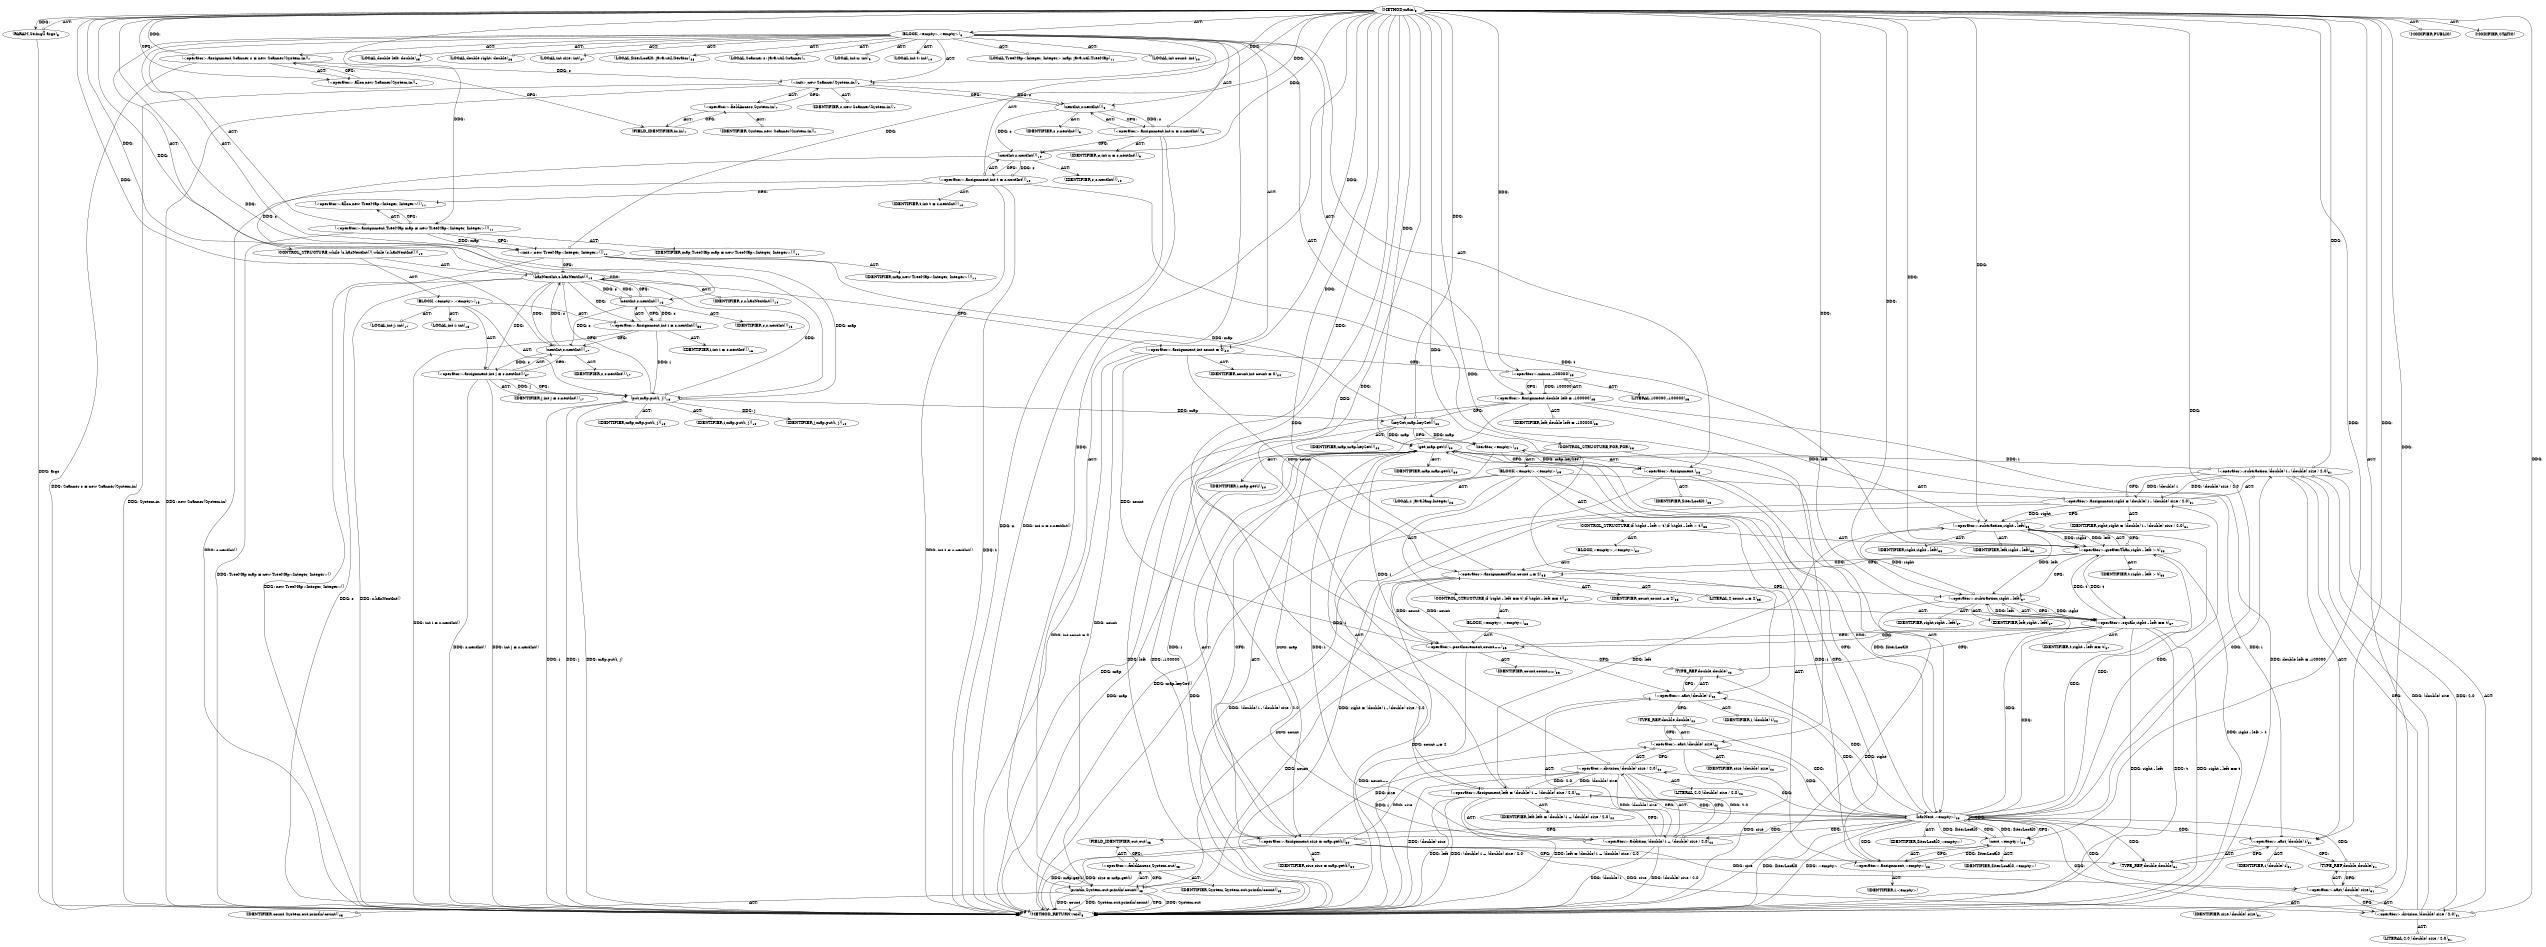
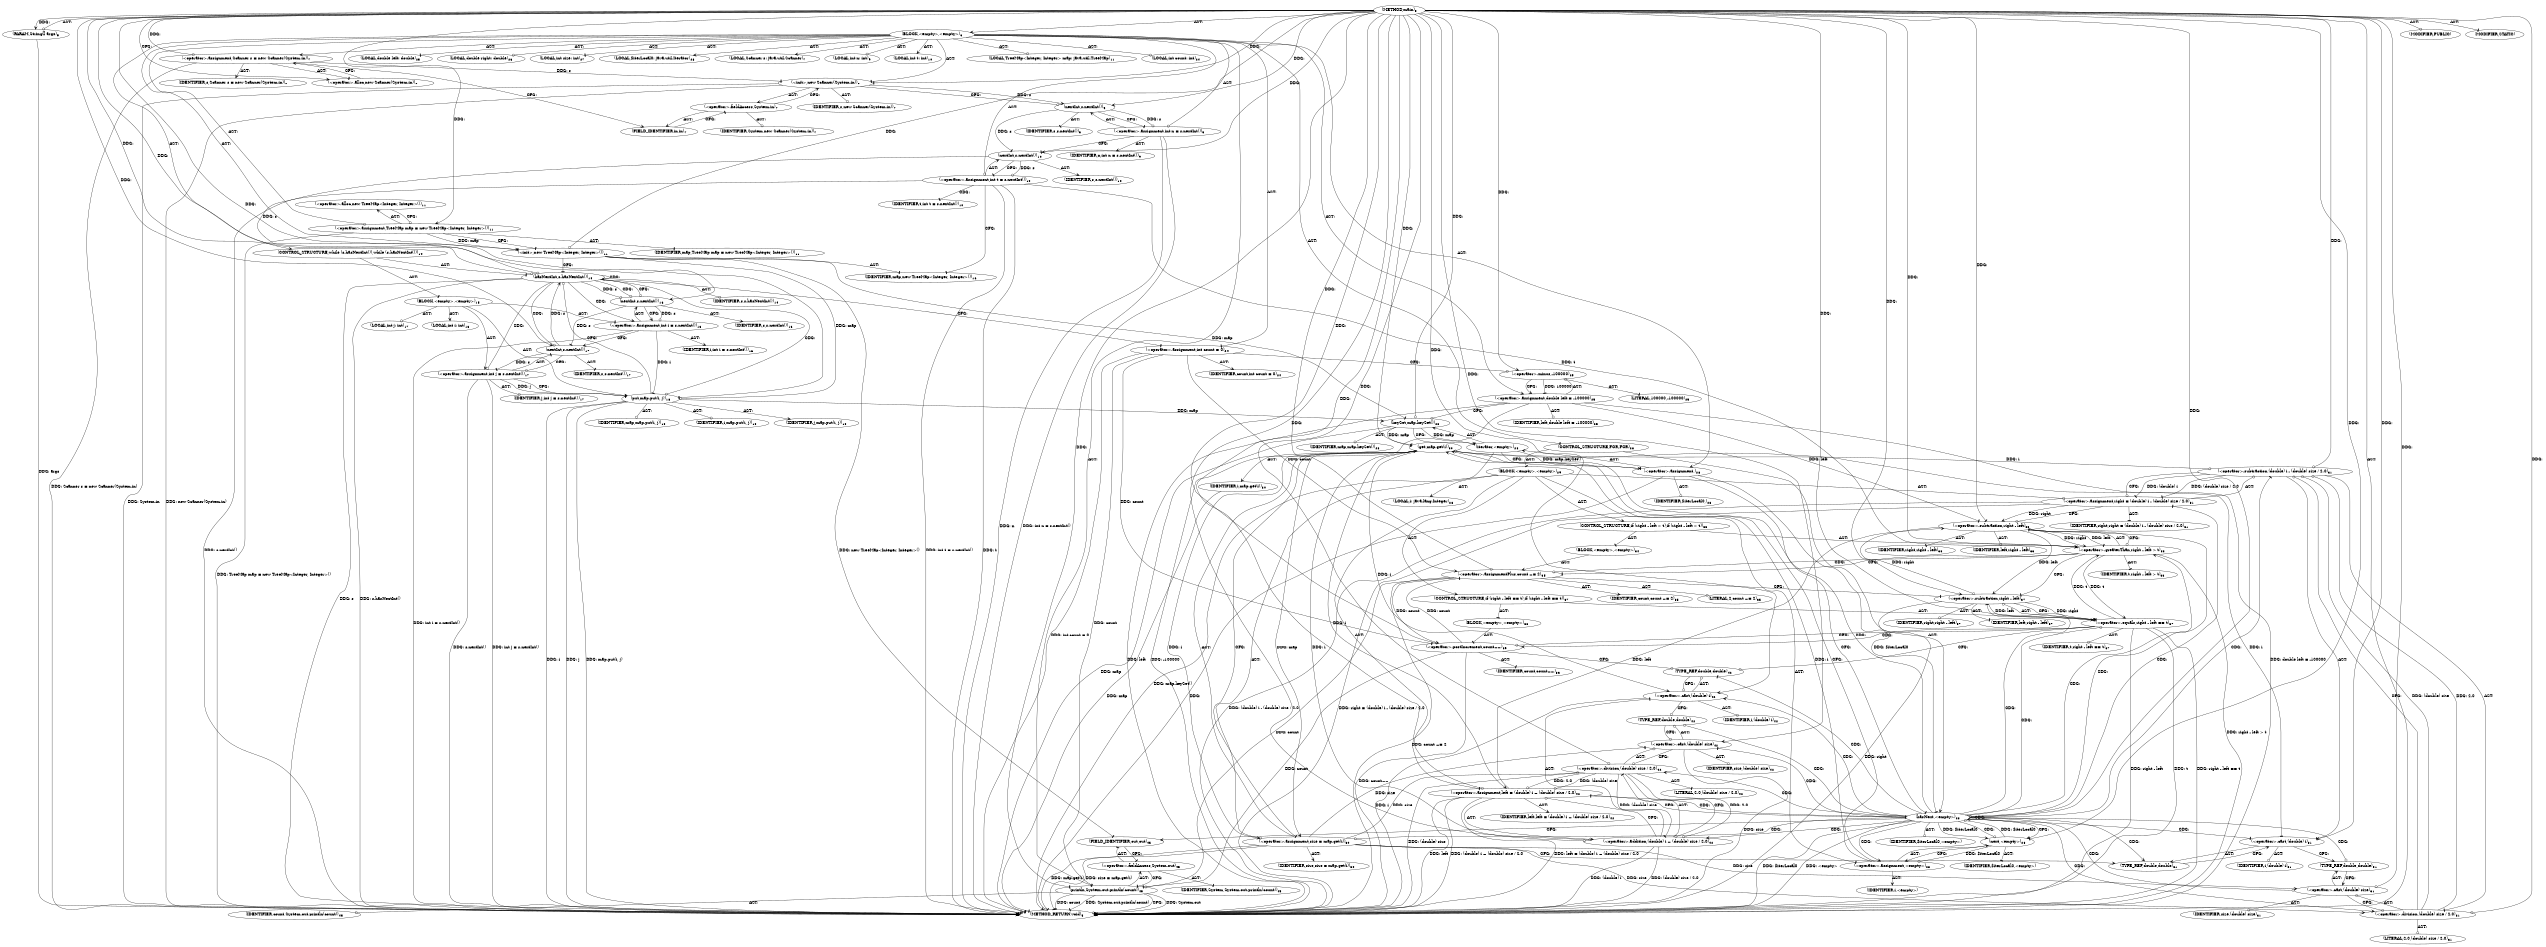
none -> (233, 83)
(965, 192) -> (965, 192)
(685, 193) -> (985, 241)
(1340, 196) -> none
(975, 277) -> (975, 277)
(699, 326) -> (699, 326)
(527, 374) -> (527, 374)
(749, 411) -> (749, 411)
none -> (1460, 435)
(1426, 472) -> none
(316, 787) -> (840, 500)
(1940, 848) -> (1940, 848)
